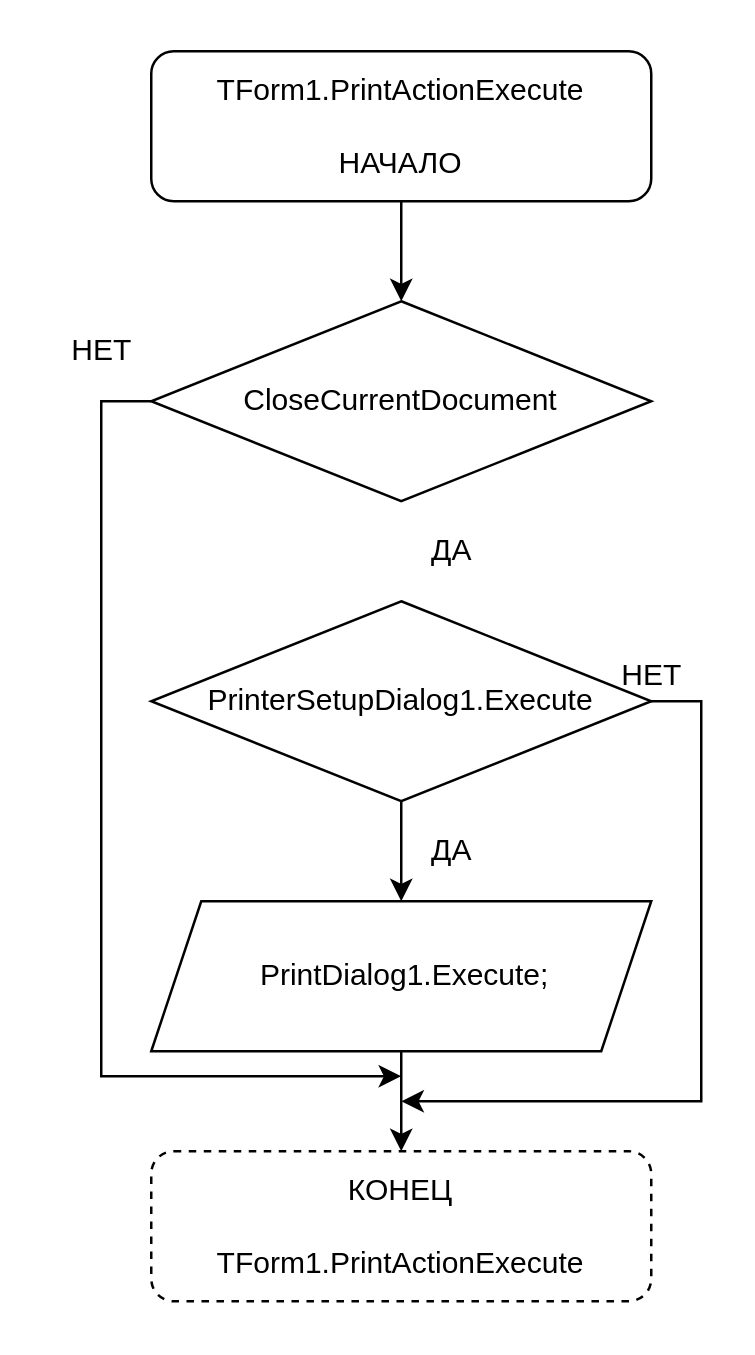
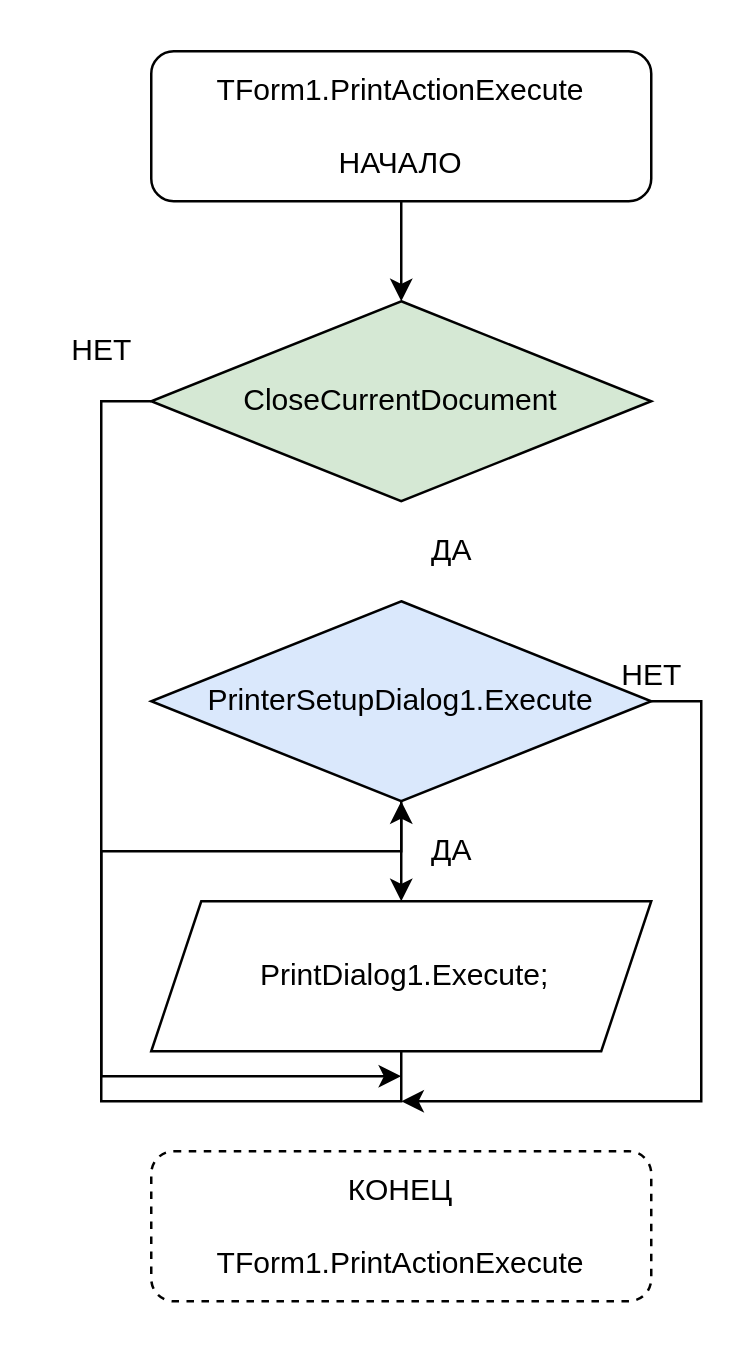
(401, 401) -> (401, 401)
(401, 701) -> (401, 701)
(401, 1116) -> (243, 1101)
